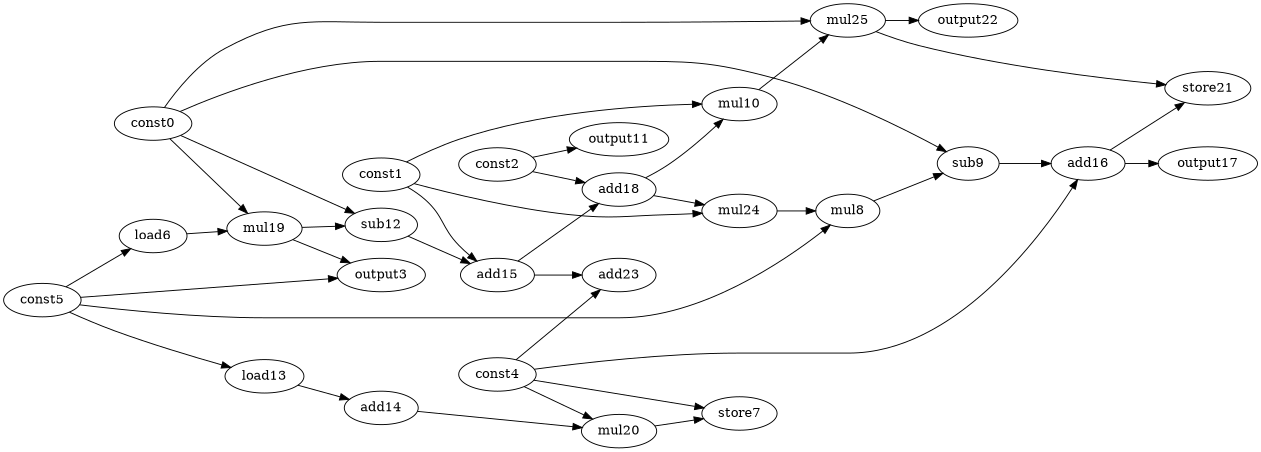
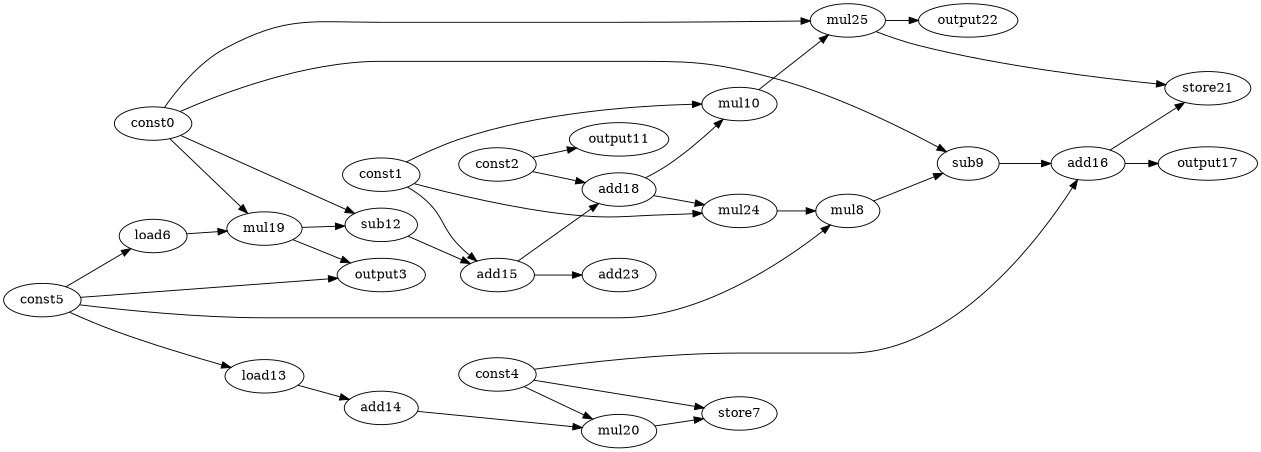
(555, 328) -> none
